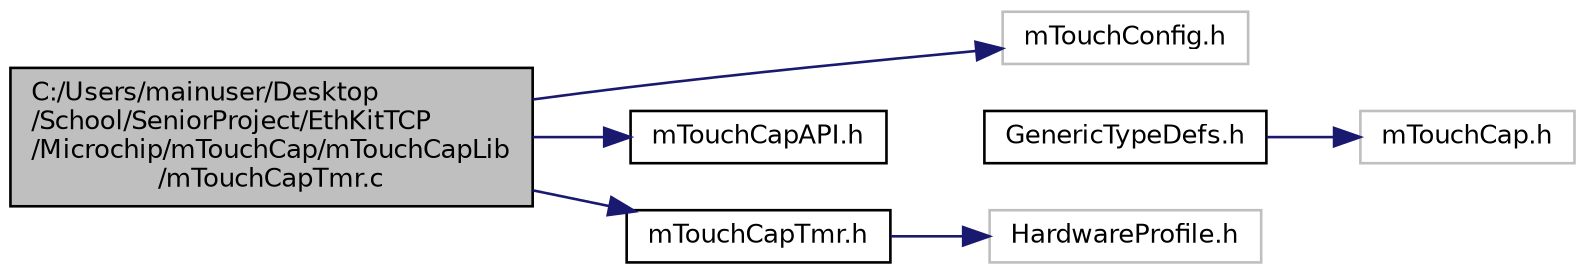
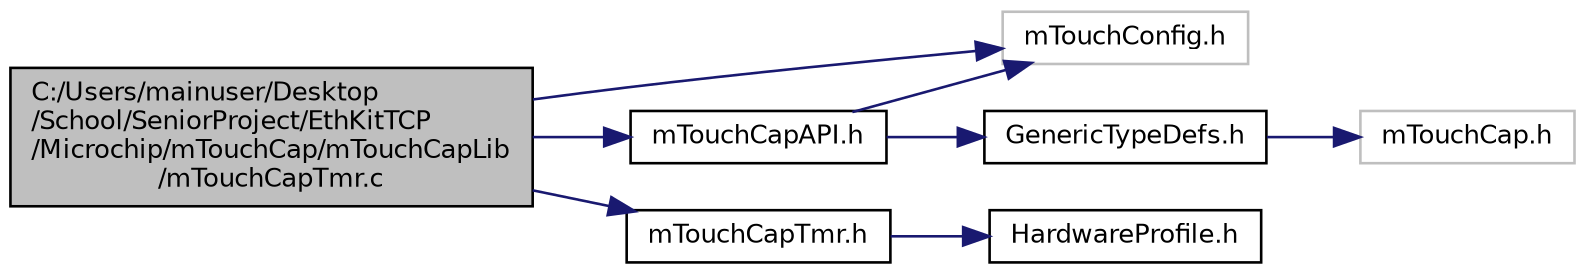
none -> (929, 91)
none -> (922, 137)
(1125, 236) -> (1125, 236)
